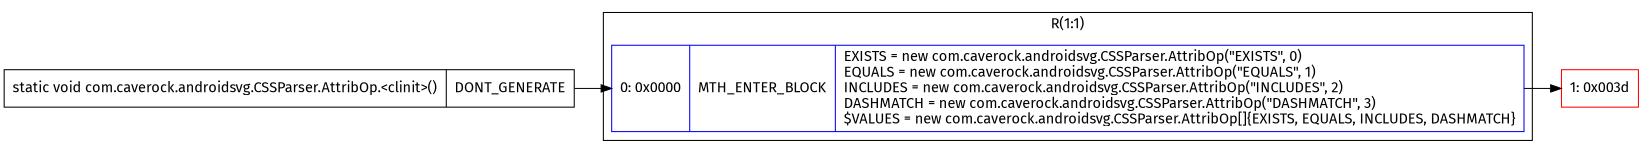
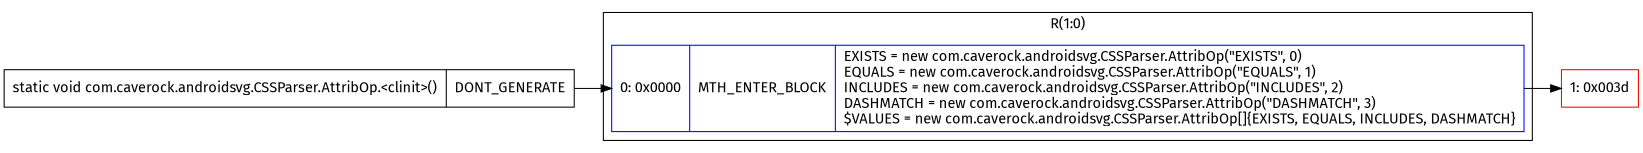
(1068, 24) -> (1068, 24)
